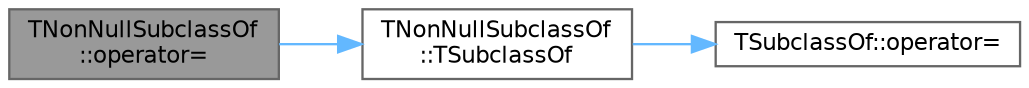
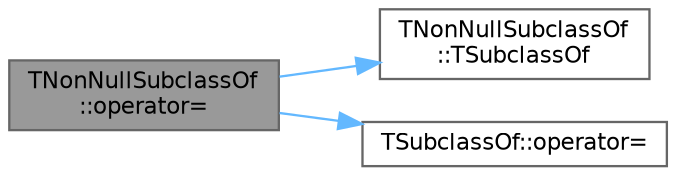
(662, 44) -> (309, 117)
